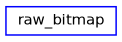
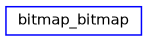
(61, 21) -> (74, 21)
